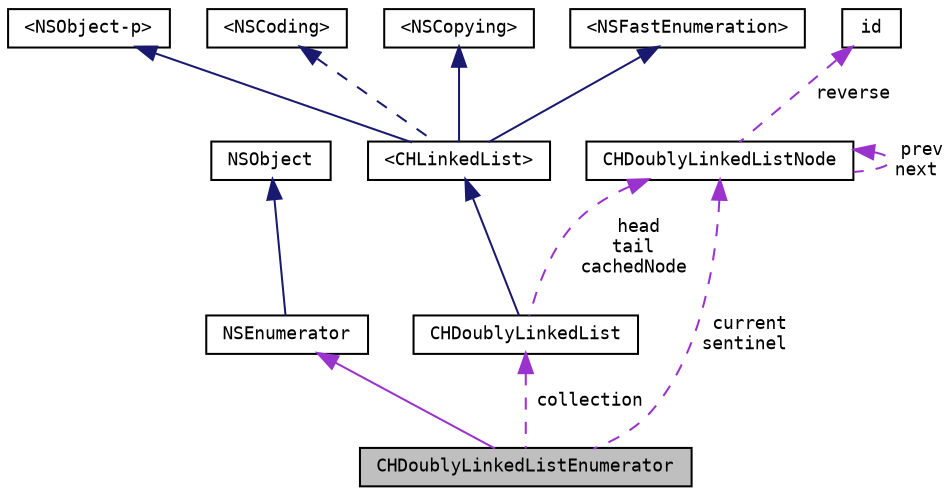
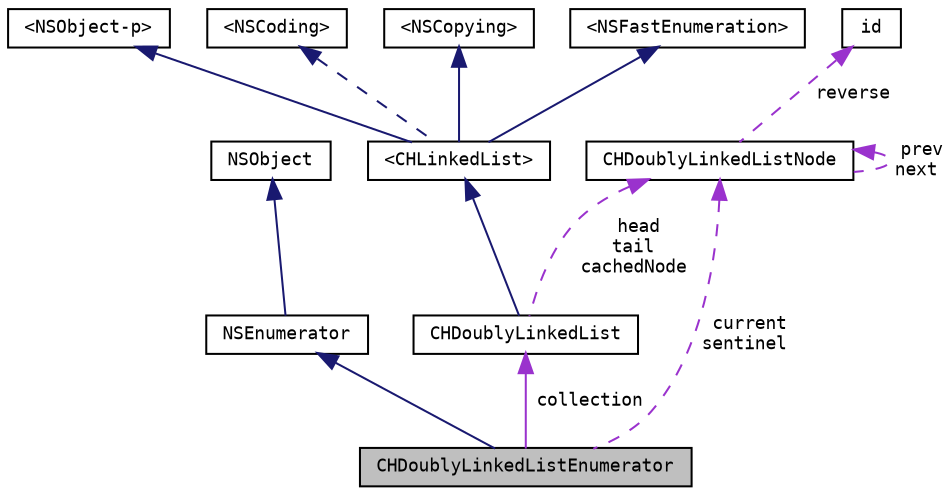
(415, 406) -> (415, 406)
(526, 411) -> (526, 411)
